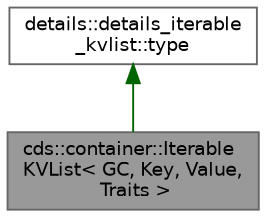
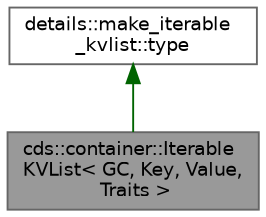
(133, 36) -> (133, 36)
